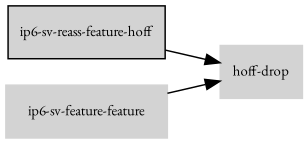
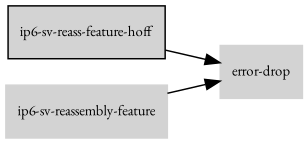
(261, 72) -> (261, 72)
(87, 112) -> (87, 112)
